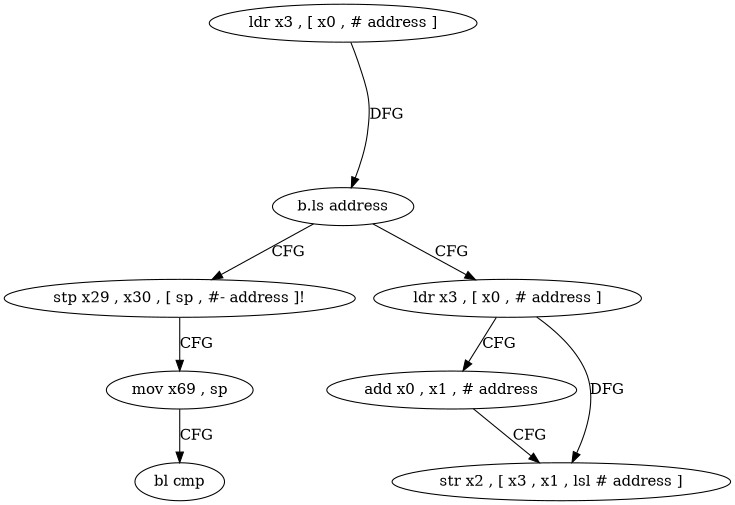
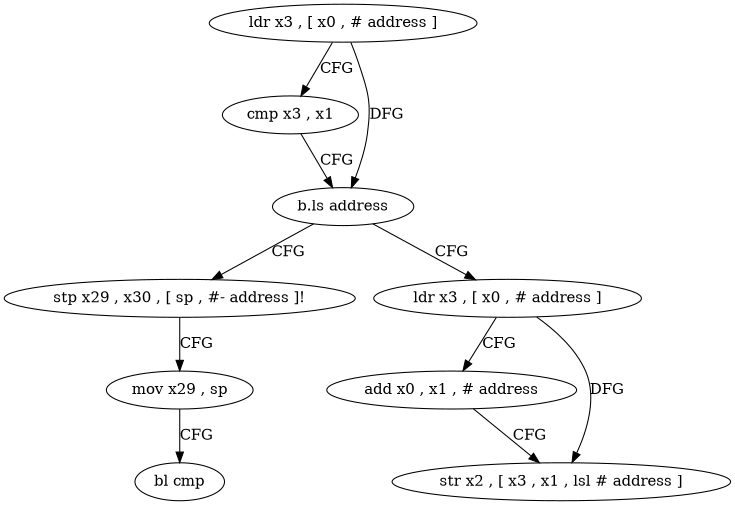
none -> (290, 115)
(180, 390) -> (180, 390)
